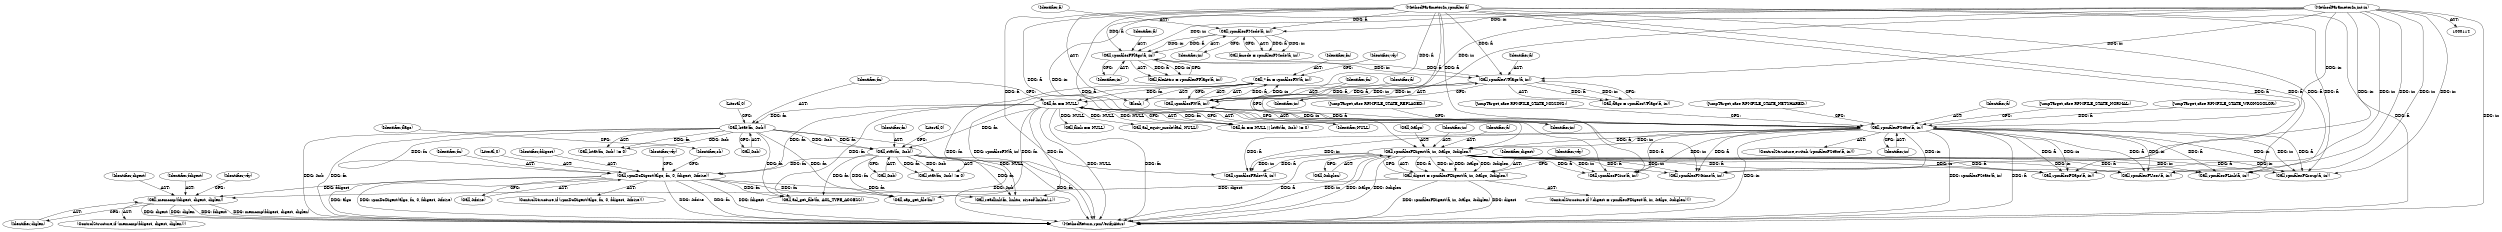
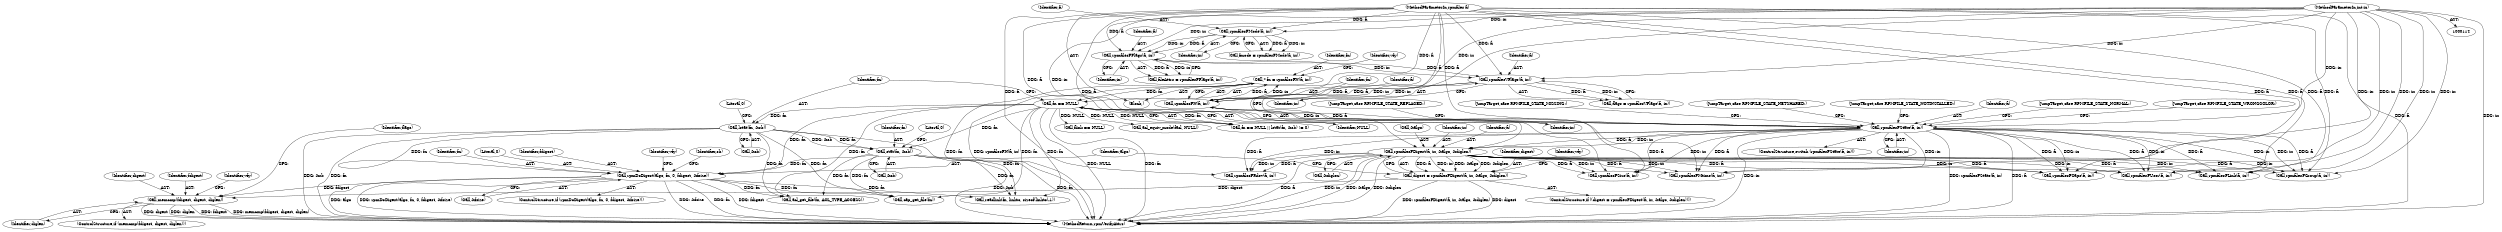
none -> (1902, 104)
(2085, 116) -> (2085, 116)
(556, 139) -> (289, 146)
(603, 152) -> none
none -> (1115, 152)
(1011, 164) -> (1011, 164)
(941, 176) -> none
